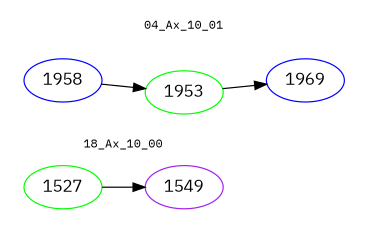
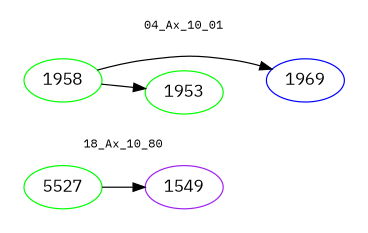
(63, 80) -> (63, 80)
(239, 87) -> (178, 57)
(124, 145) -> (124, 145)
(63, 187) -> (63, 187)
